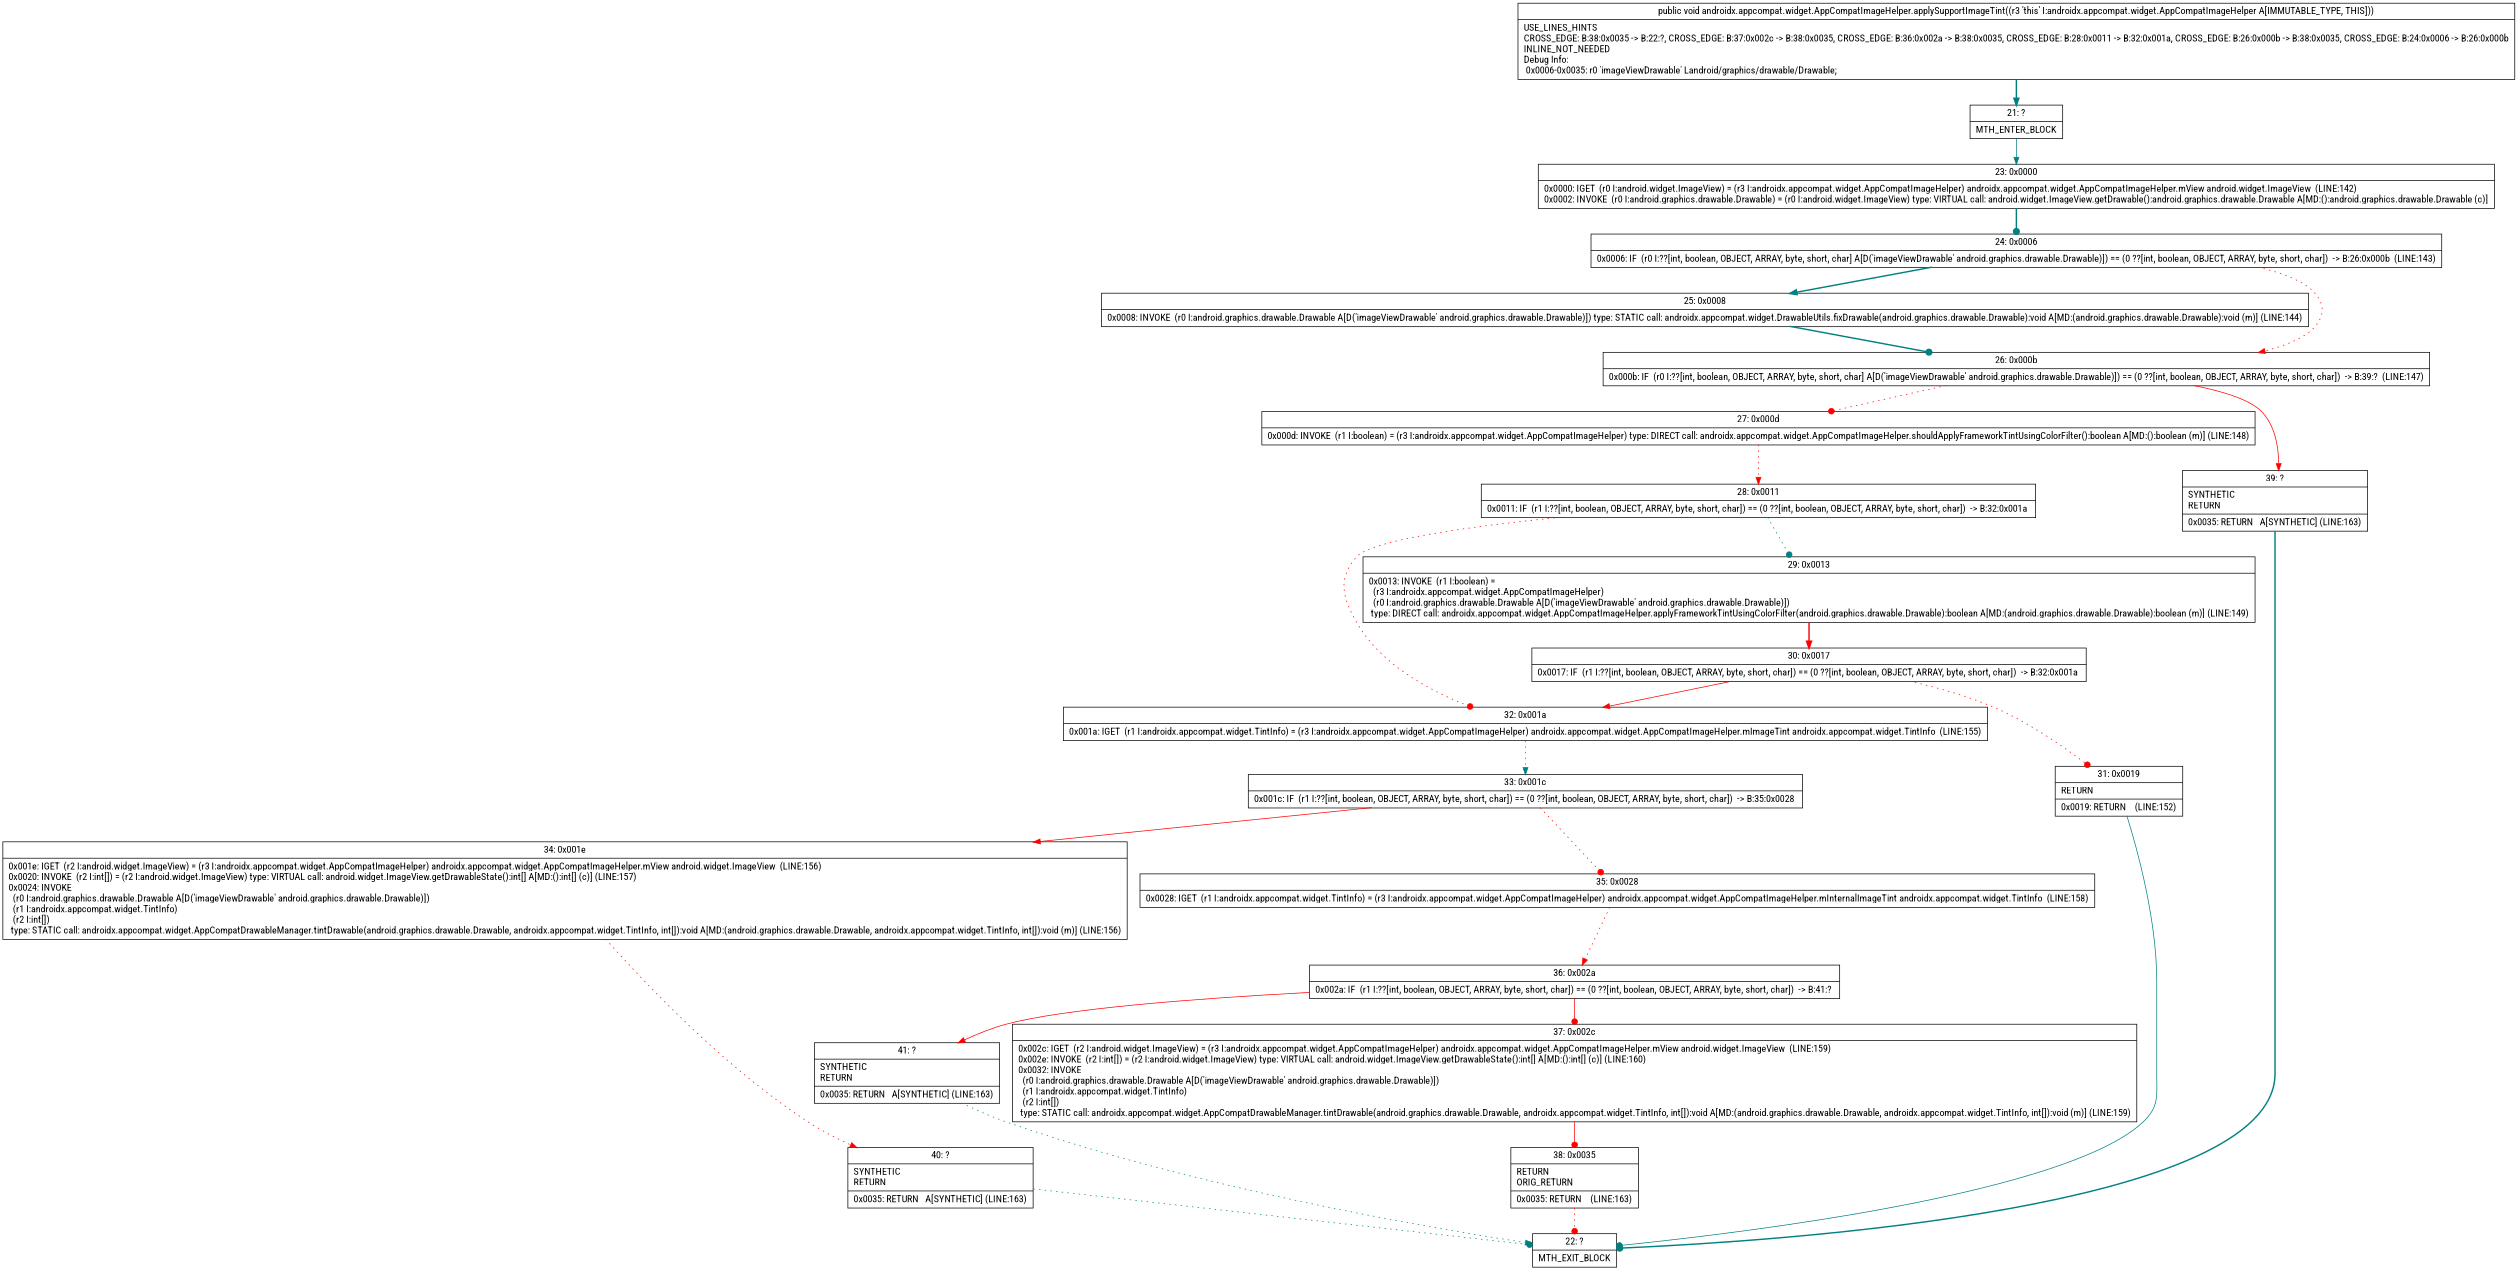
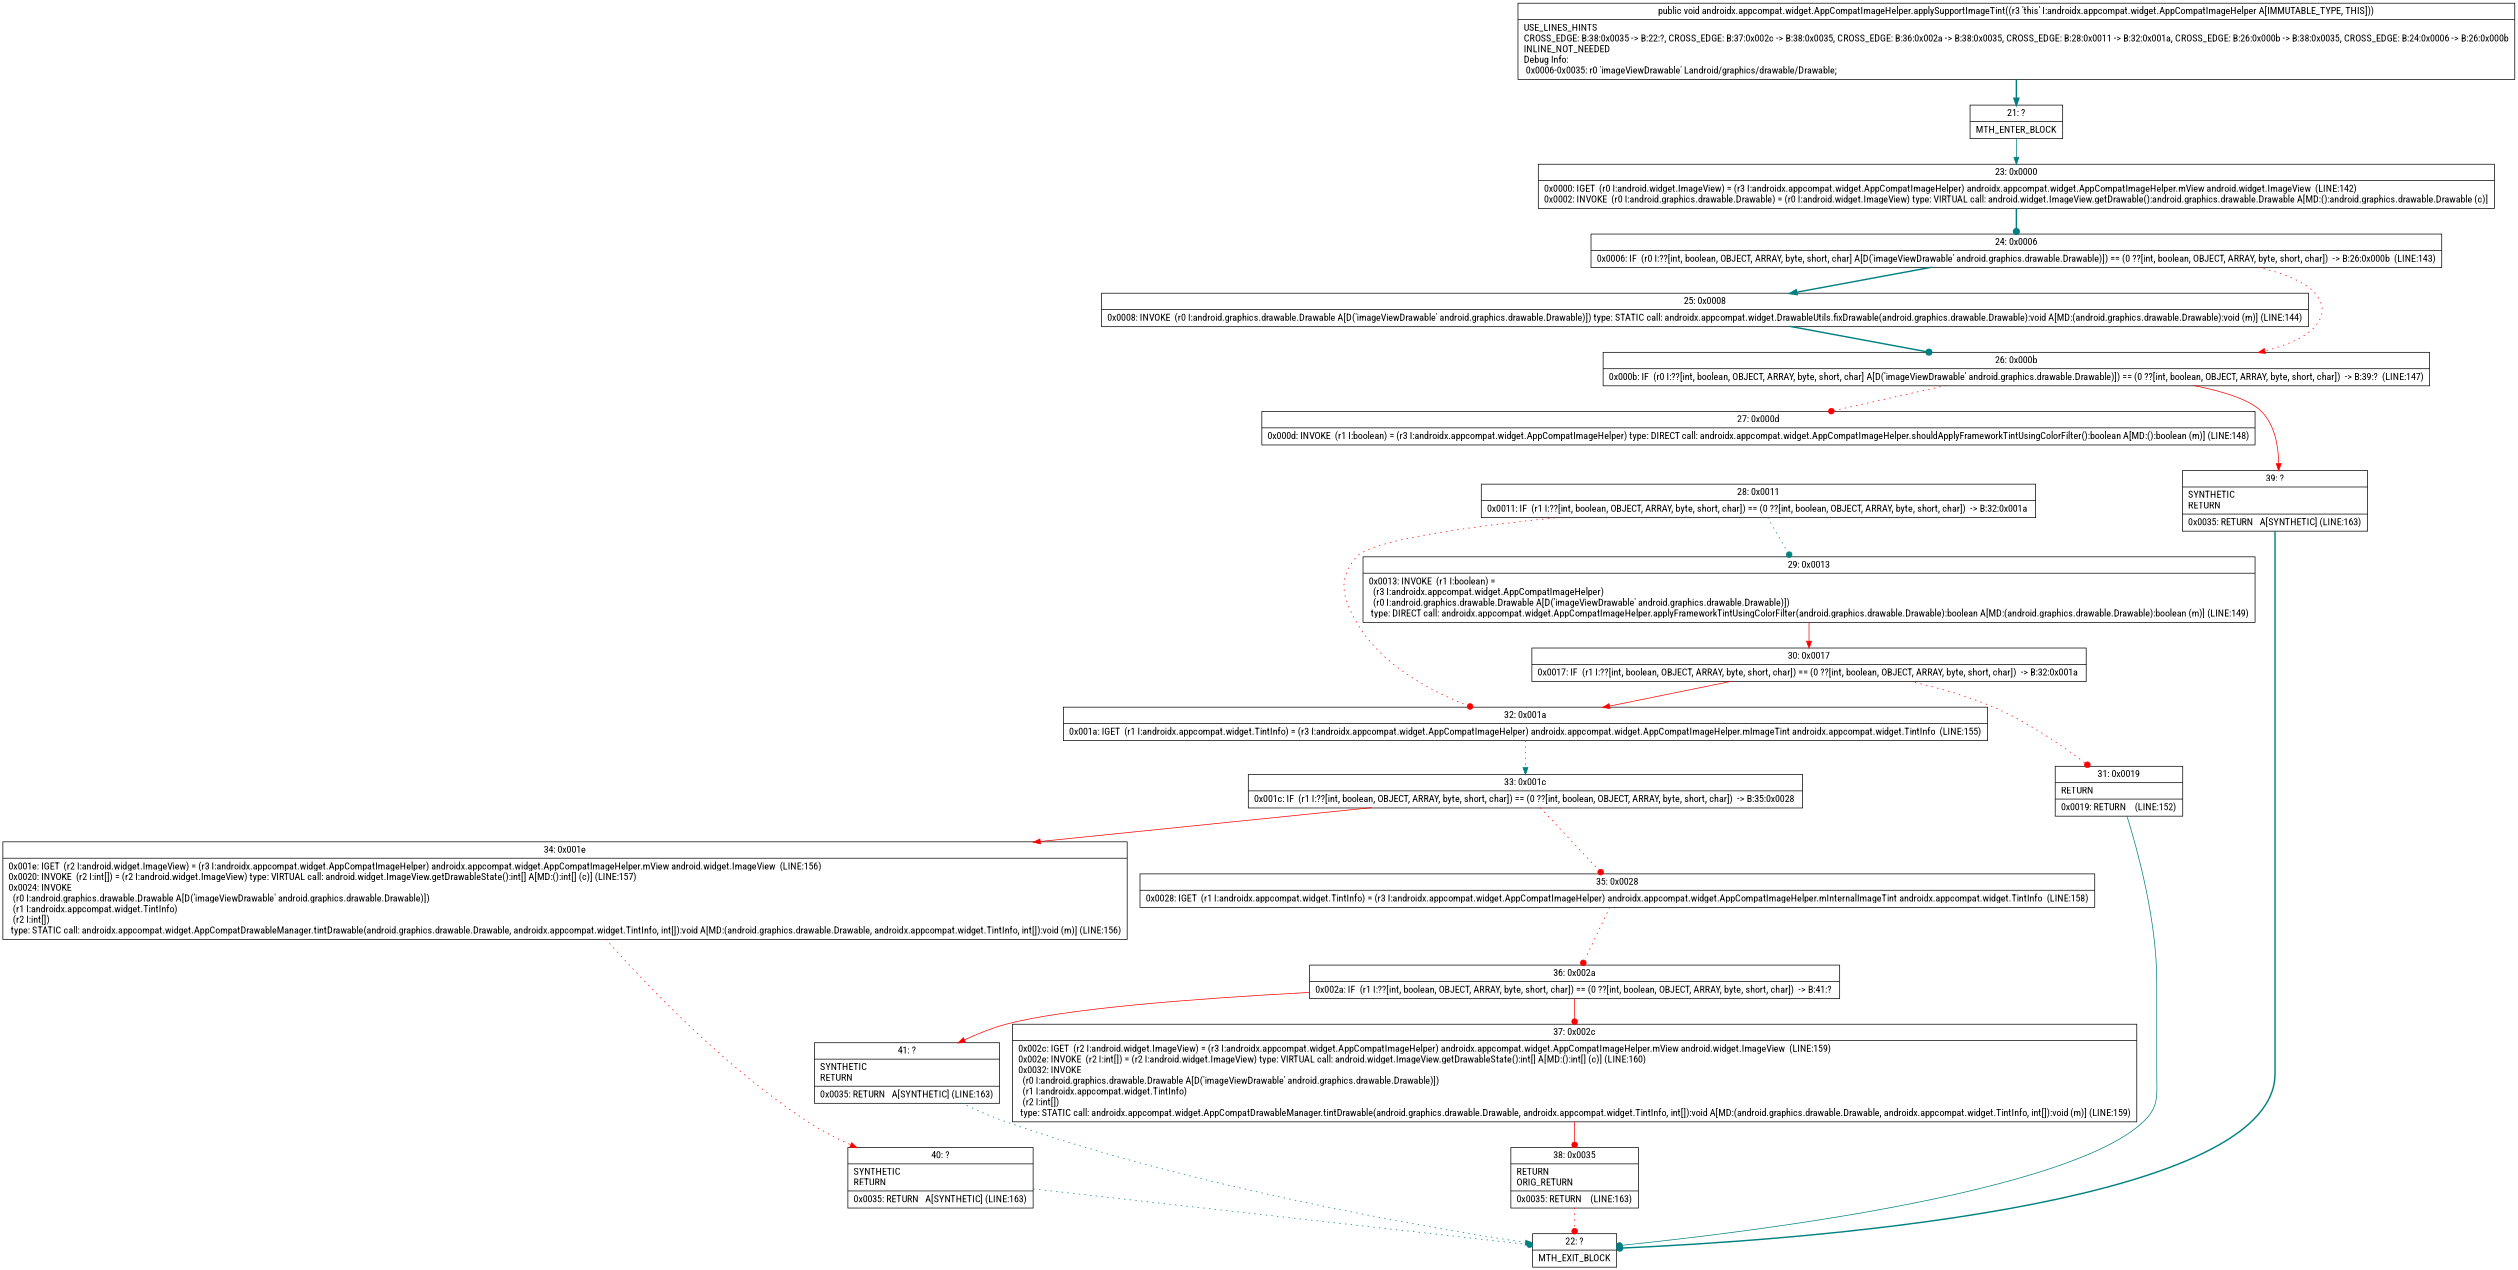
(1758, 461) -> none
(1809, 632) -> (1809, 632)
(1598, 933) -> (1598, 933)
